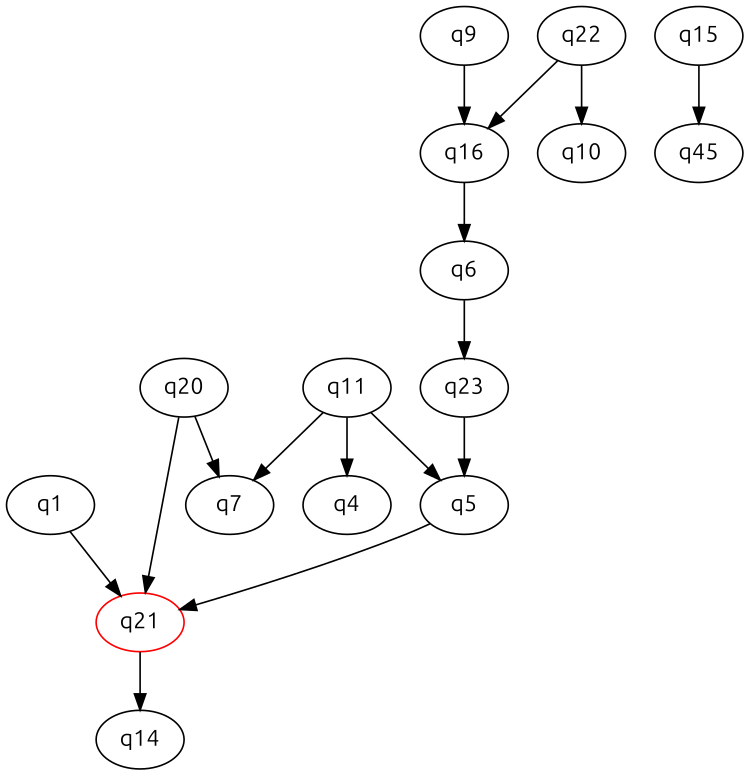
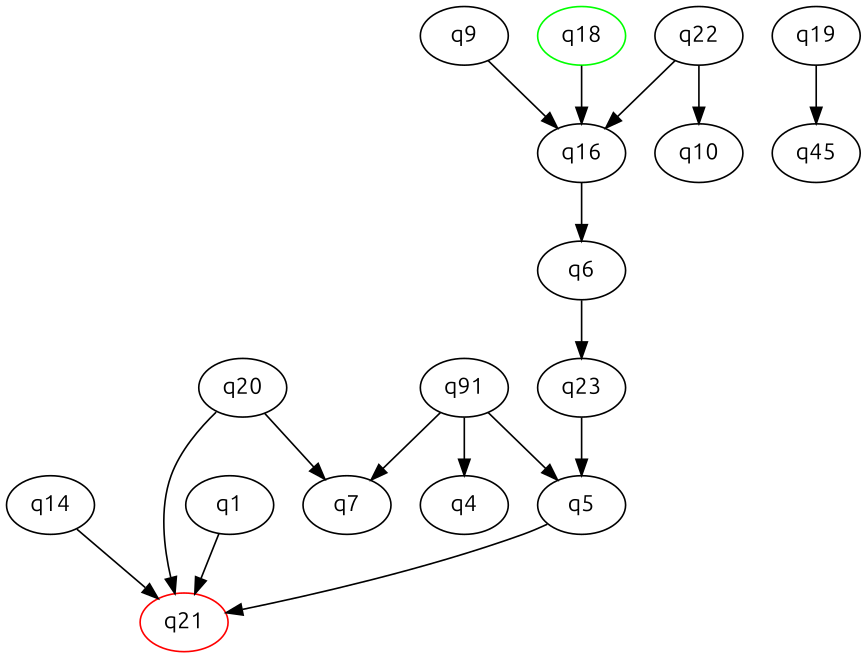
none -> (582, 36)
(699, 36) -> (816, 36)
(347, 388) -> (464, 388)
(140, 673) -> (111, 558)
